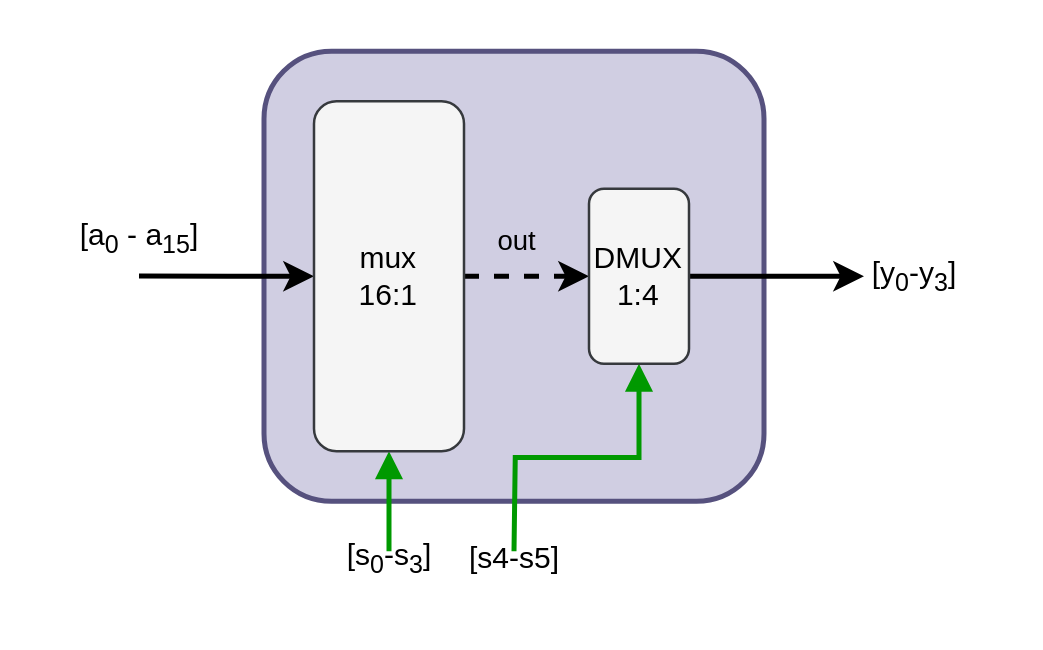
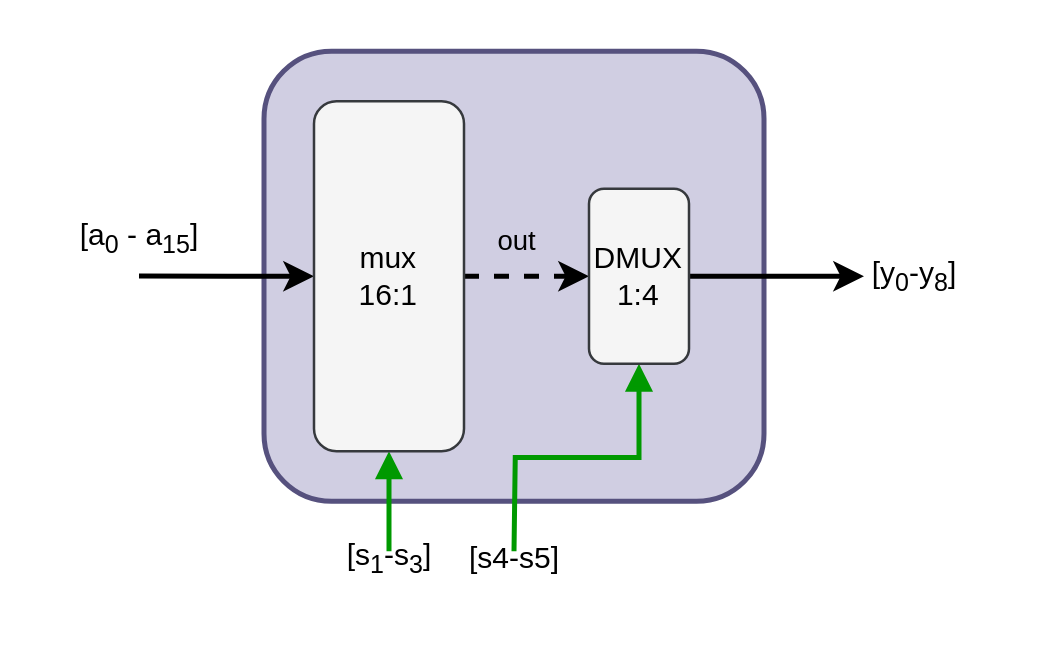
(915, 276) -> (915, 276)
(390, 559) -> (390, 559)
